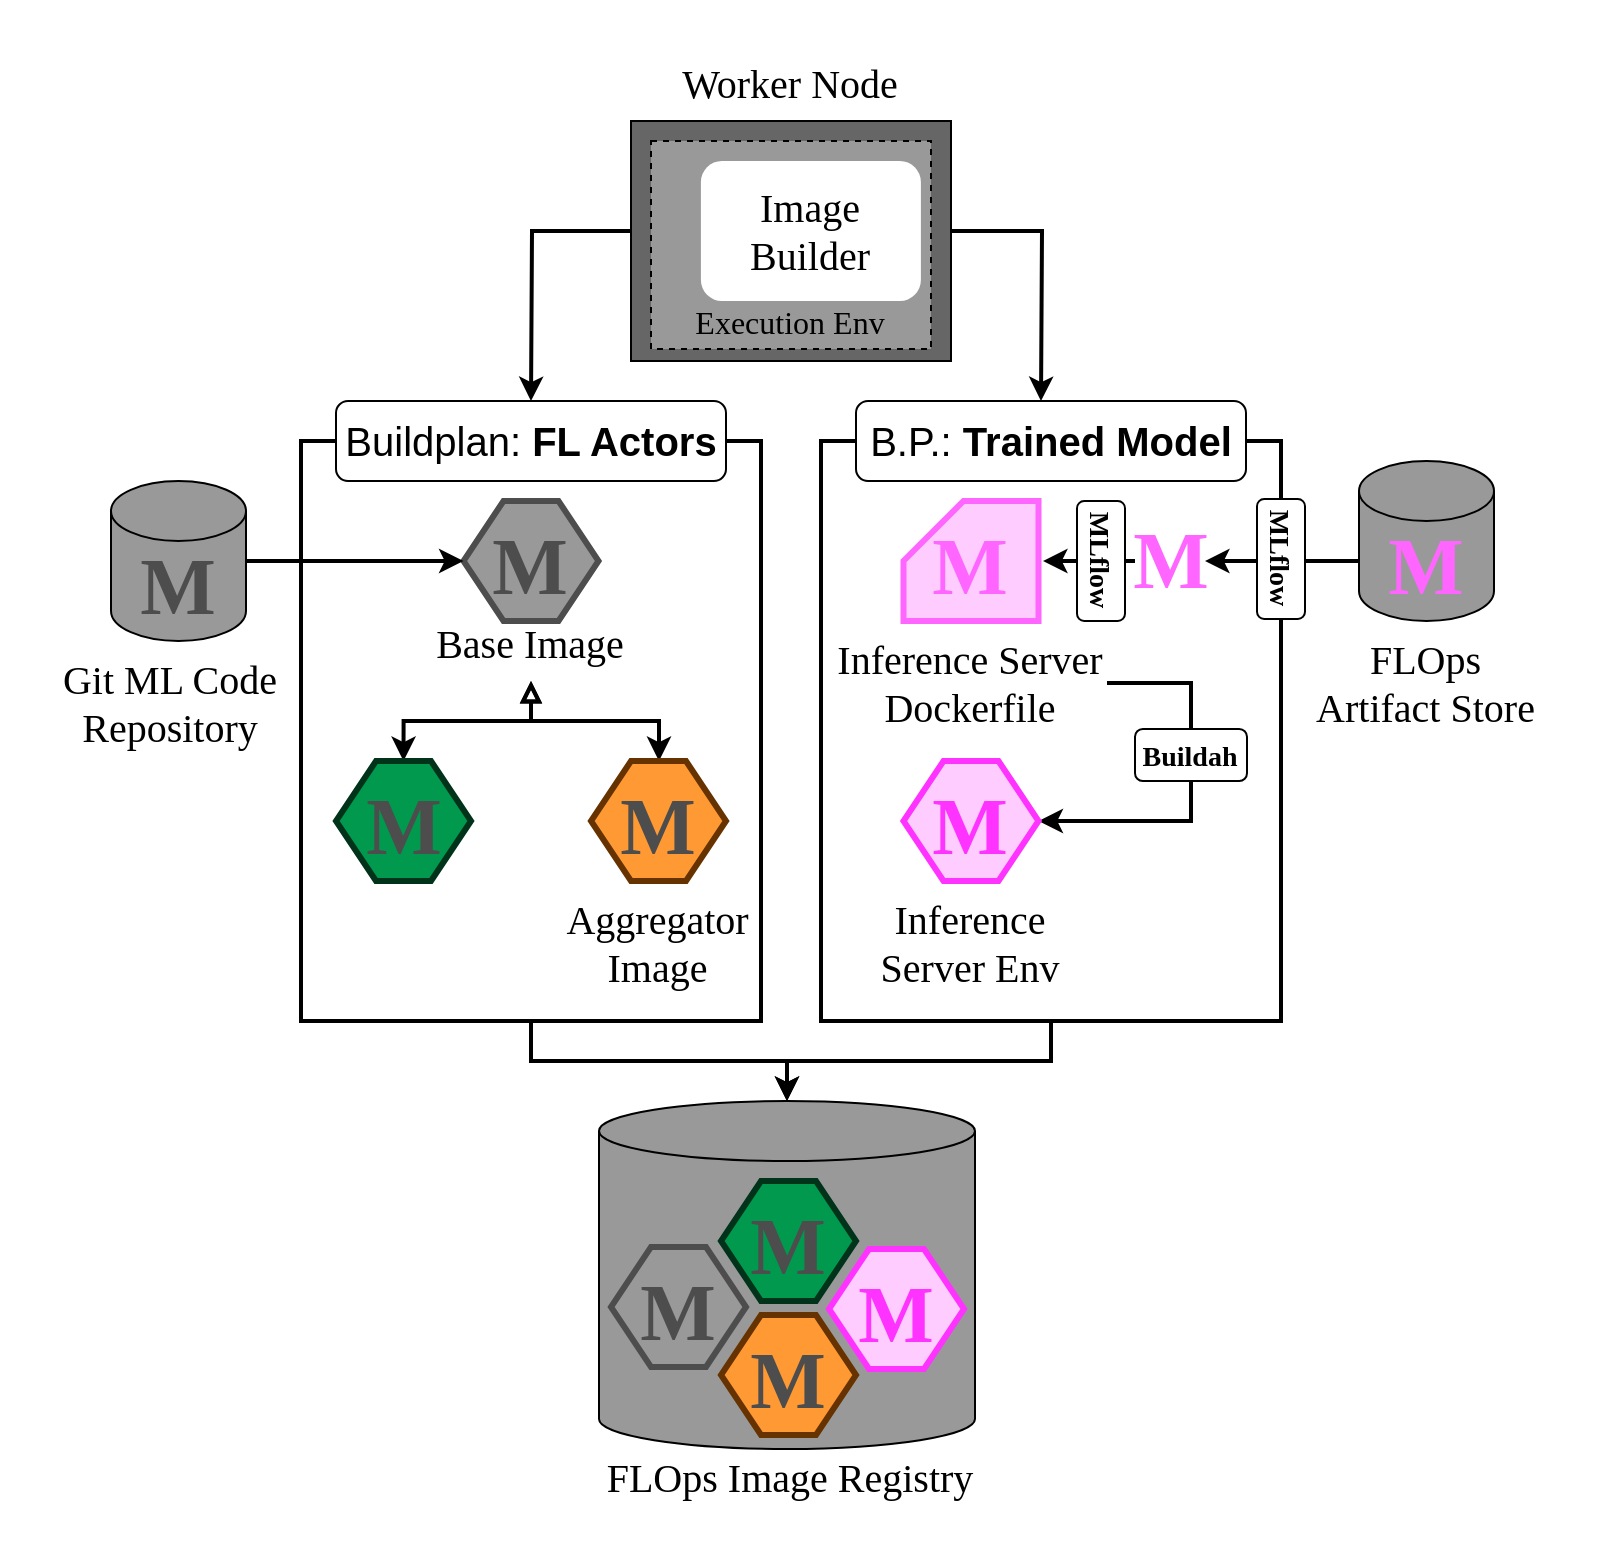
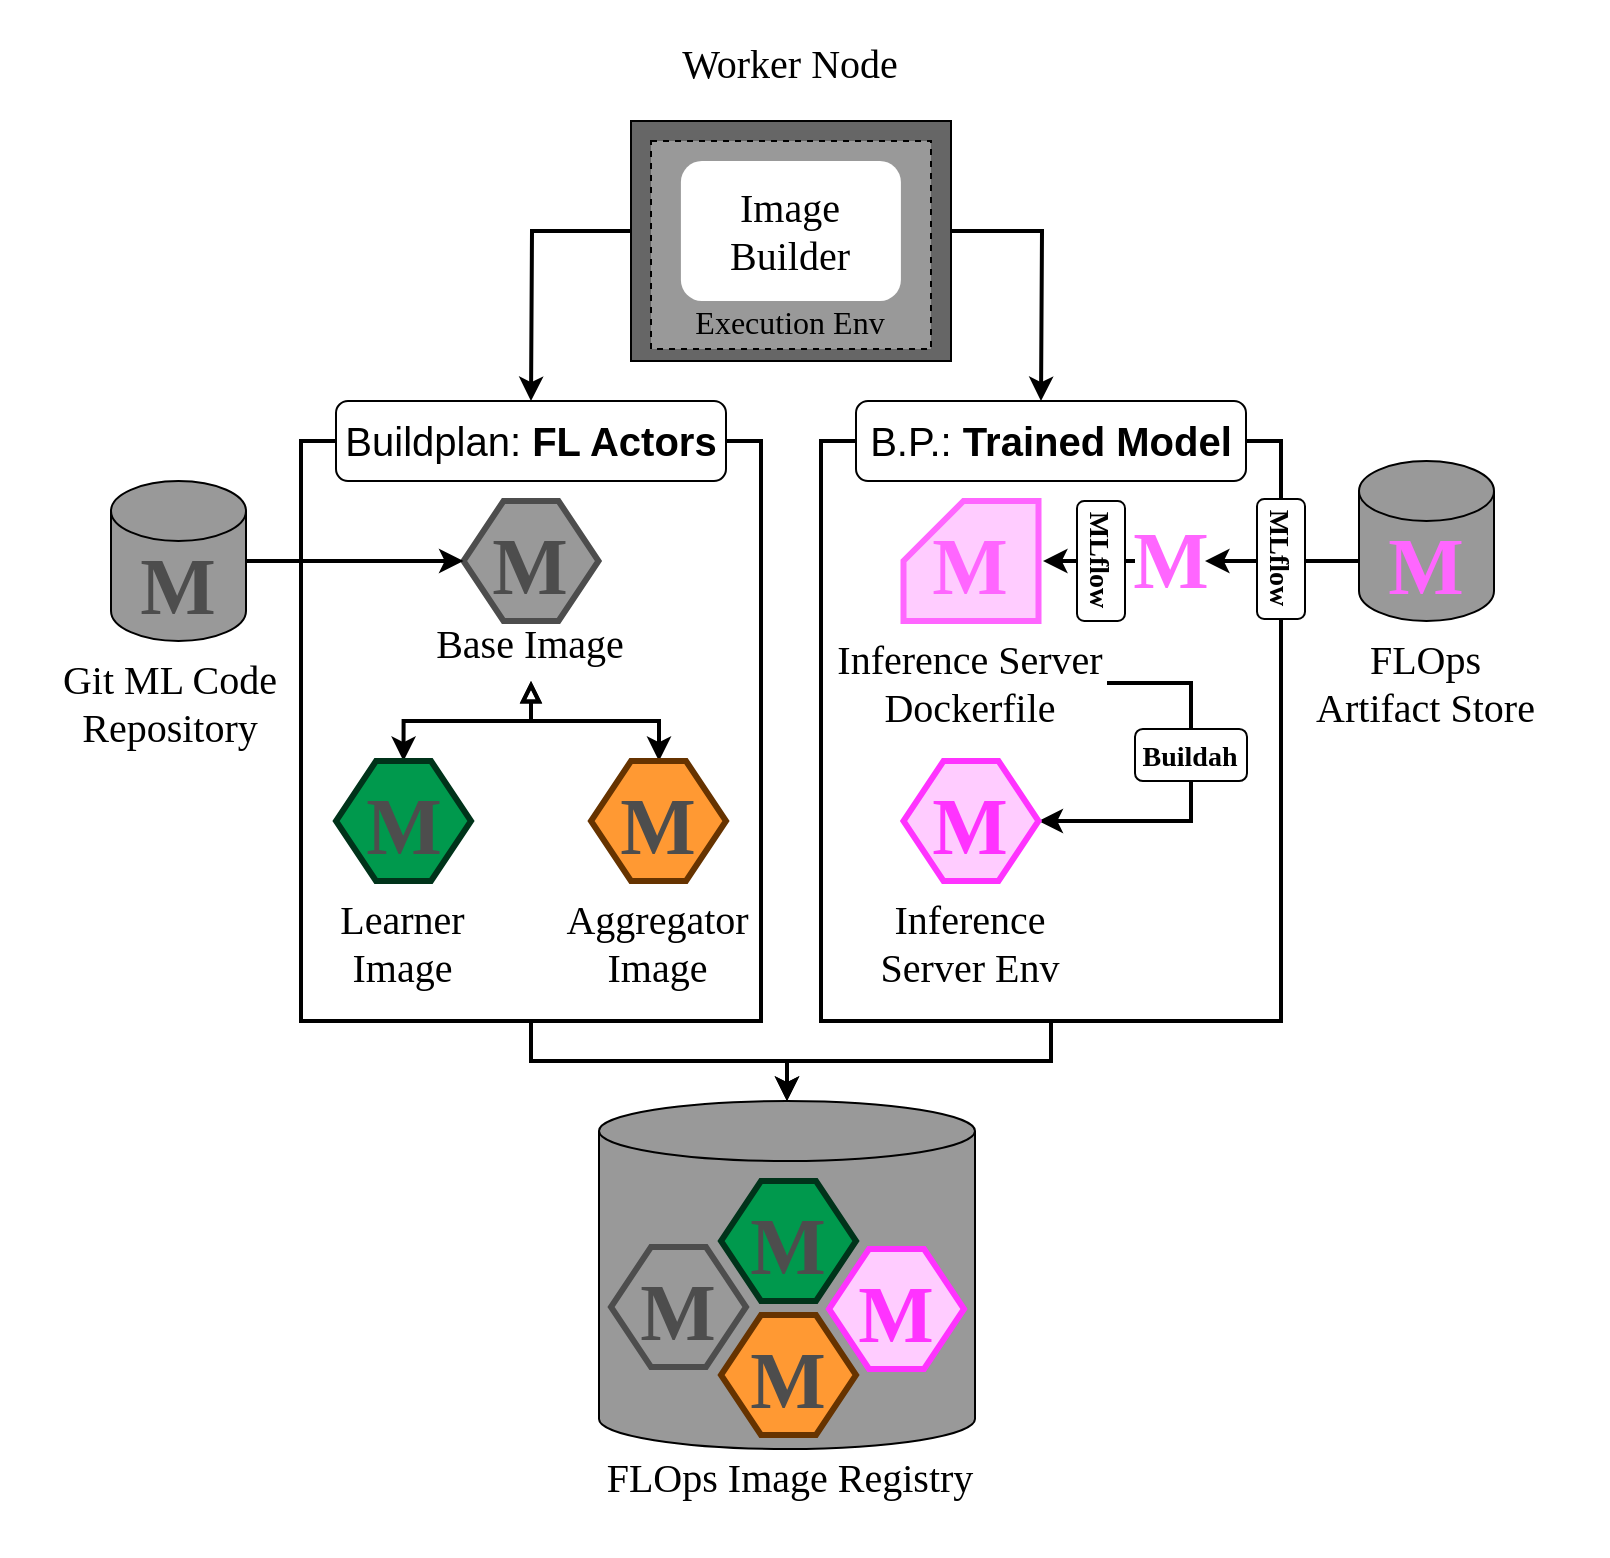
(791, 81) -> (791, 61)
(811, 231) -> (791, 231)
none -> (404, 941)
